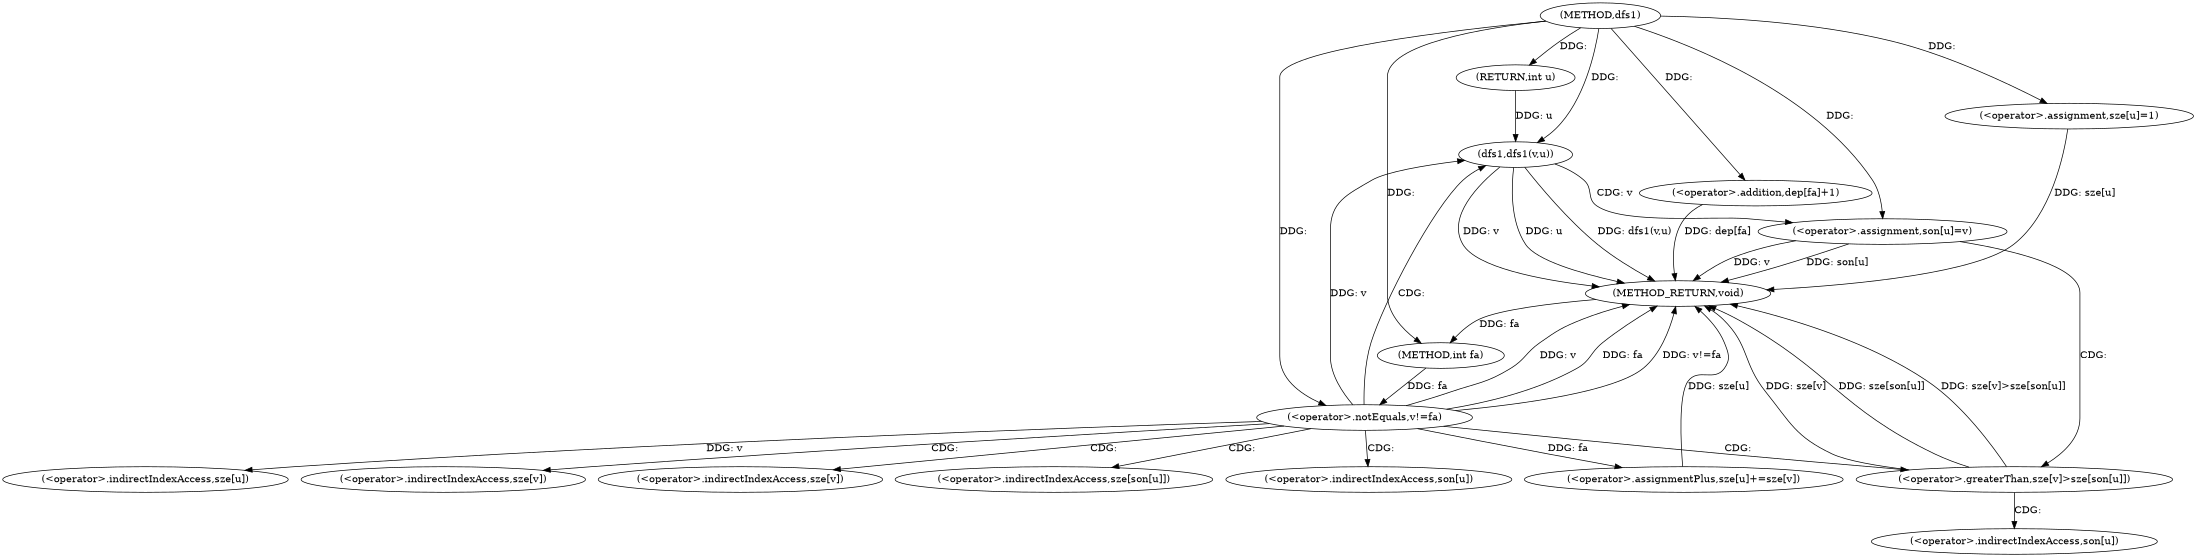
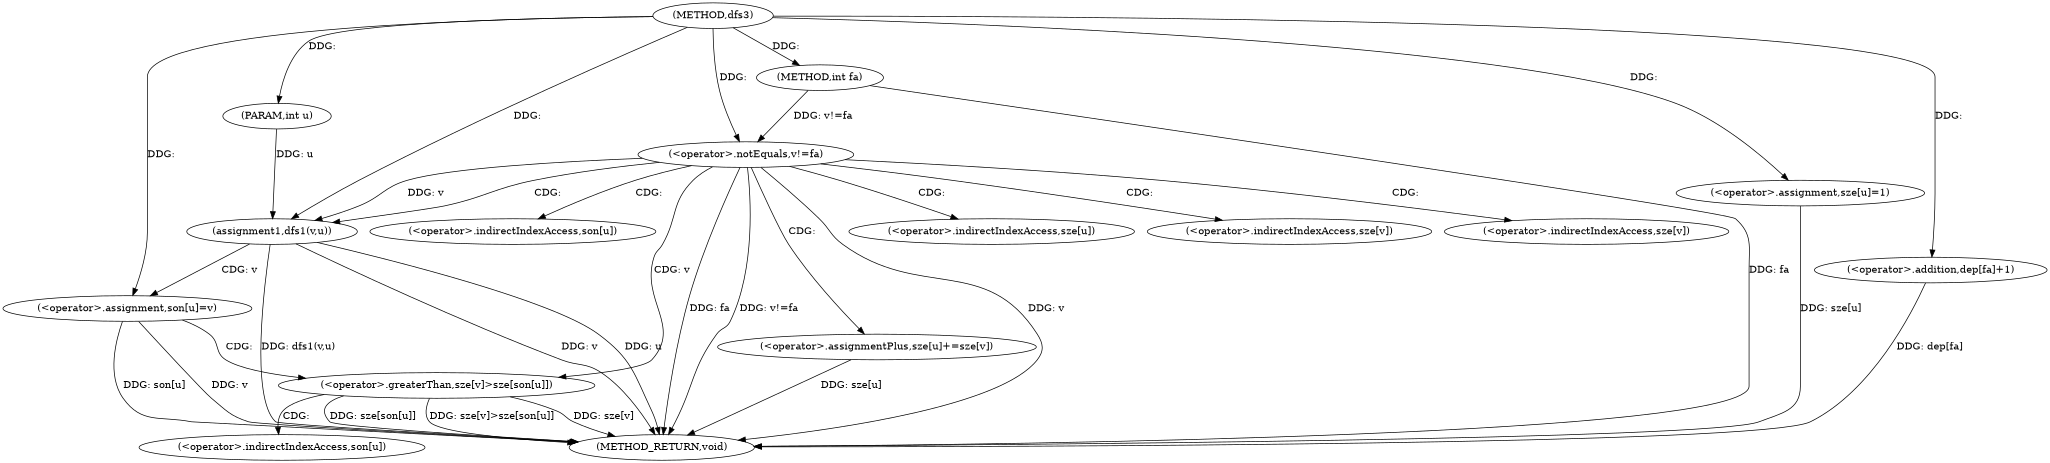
(1600, 16) -> (713, 16)
(1516, 78) -> (277, 116)
(1516, 155) -> (272, 232)
(1522, 308) -> (1749, 359)
(1428, 387) -> (823, 116)
(725, 449) -> (934, 193)
(1568, 449) -> (804, 232)
(1740, 449) -> (672, 270)
(1054, 480) -> none
